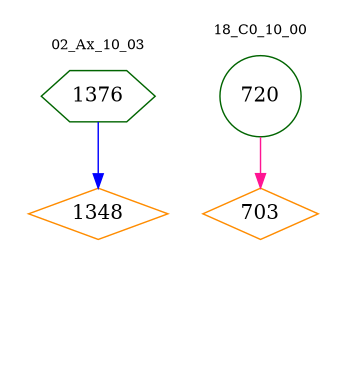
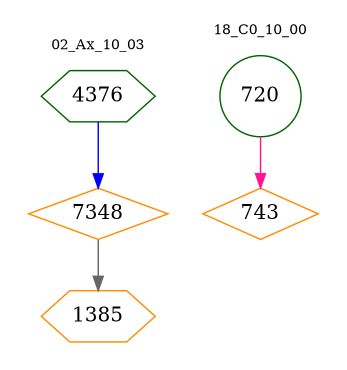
(98, 96) -> (98, 96)
(98, 214) -> (98, 214)
(261, 214) -> (261, 214)
none -> (98, 316)
